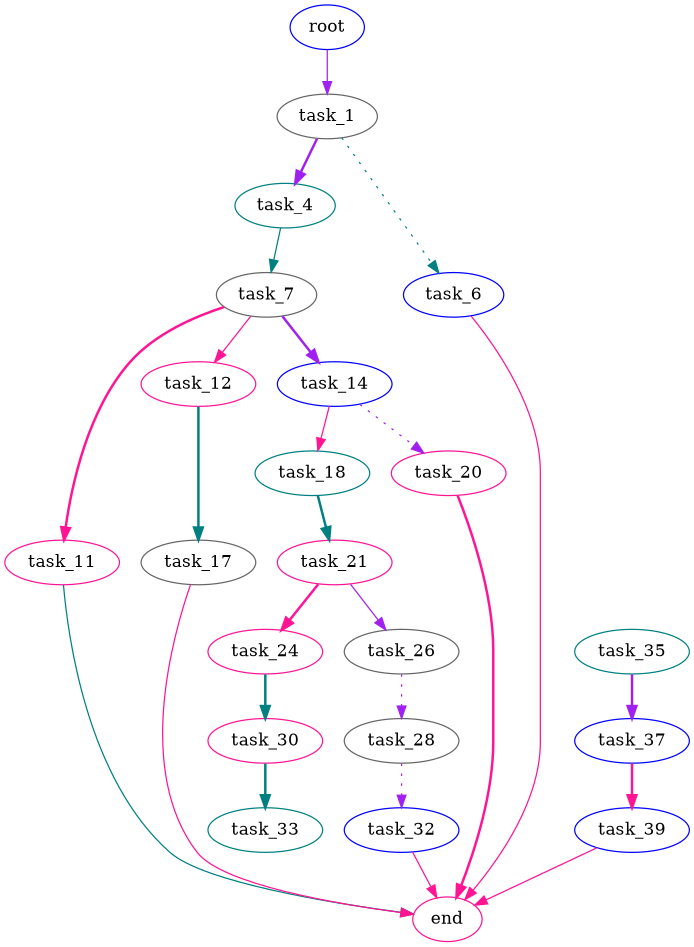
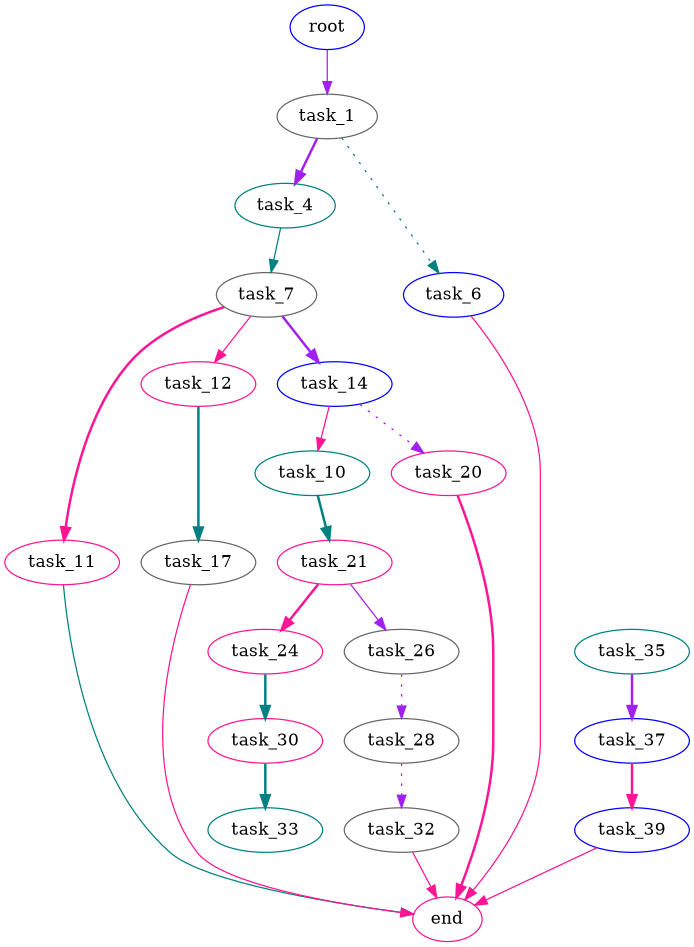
(312, 473) -> (312, 473)
(402, 830) -> (402, 830)
